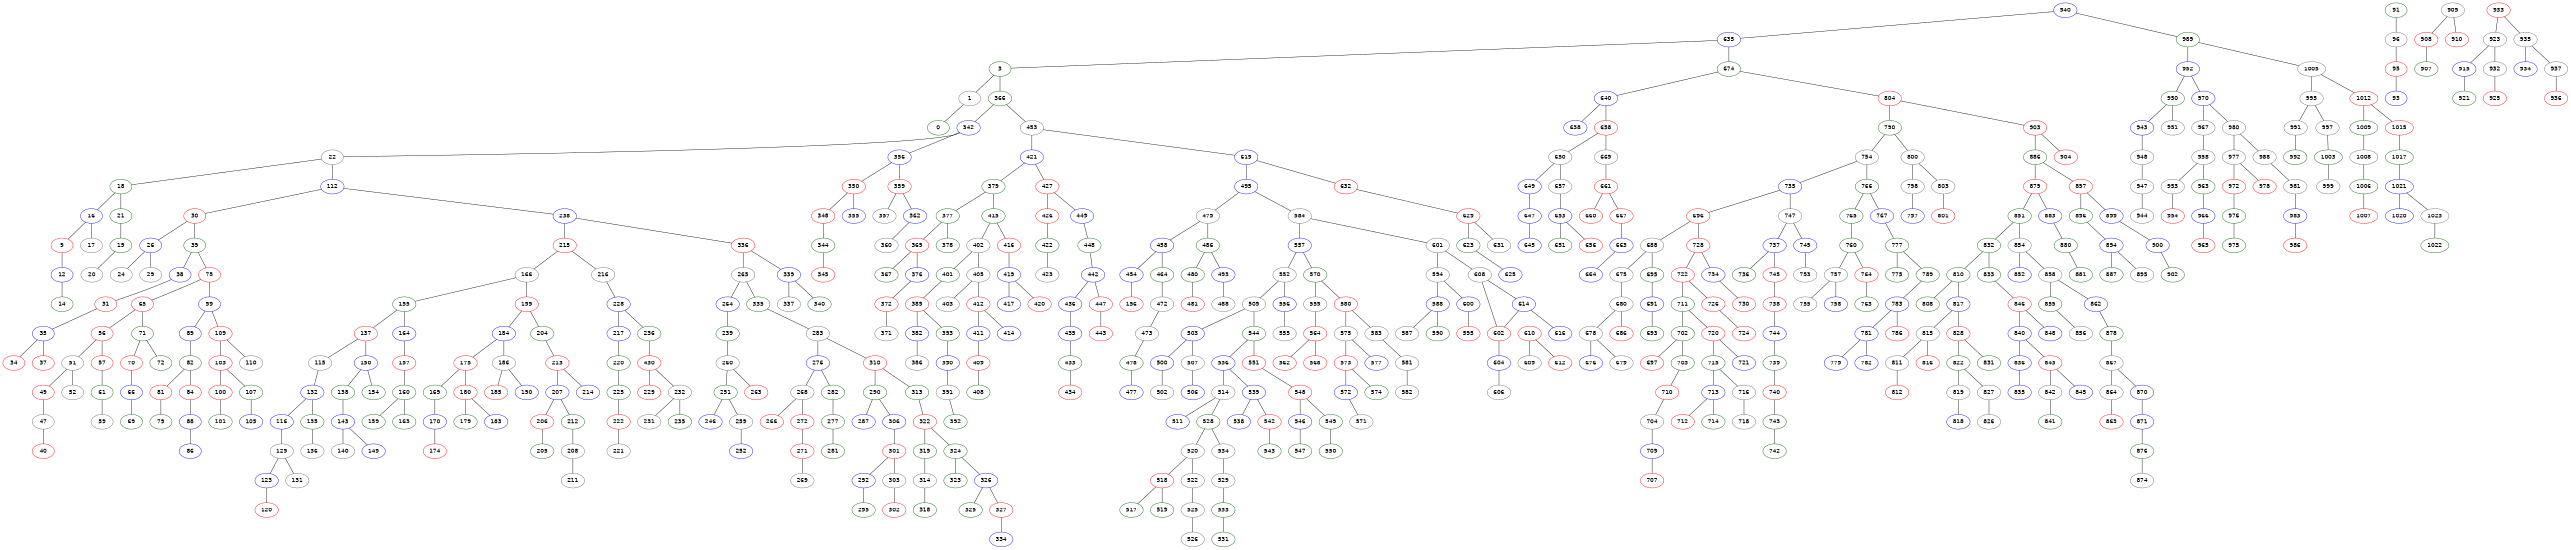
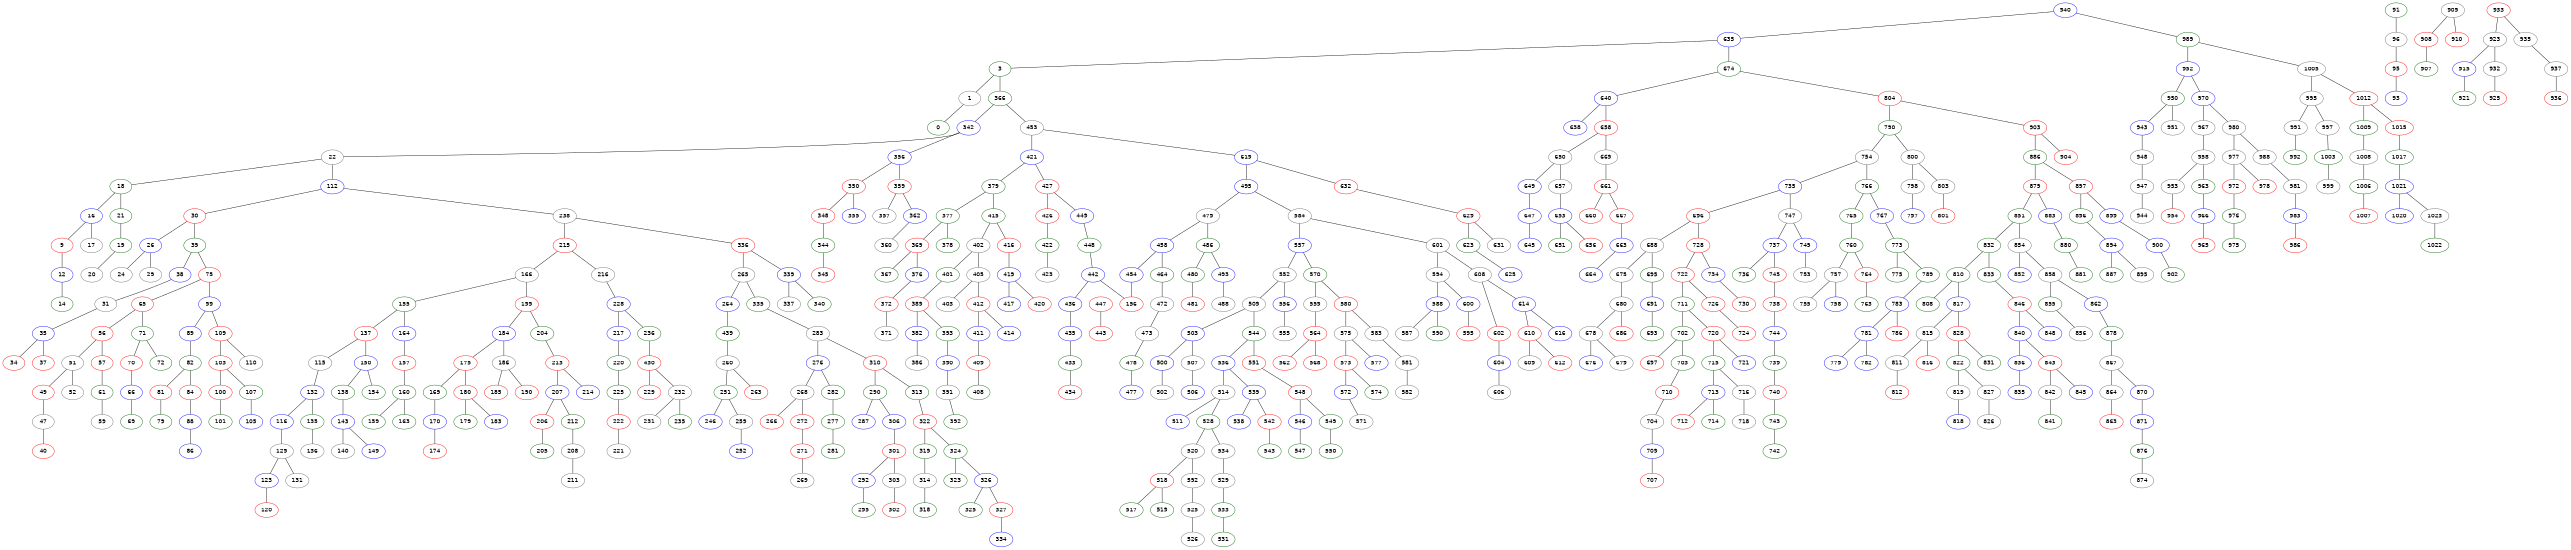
(2526, 69) -> none
(565, 216) -> (565, 216)
(1897, 245) -> (1897, 245)
(1097, 290) -> (1112, 289)
(106, 304) -> (106, 304)
(1511, 319) -> (1527, 319)
(728, 334) -> (728, 334)
(527, 392) -> (527, 392)
(1193, 481) -> (1193, 481)
